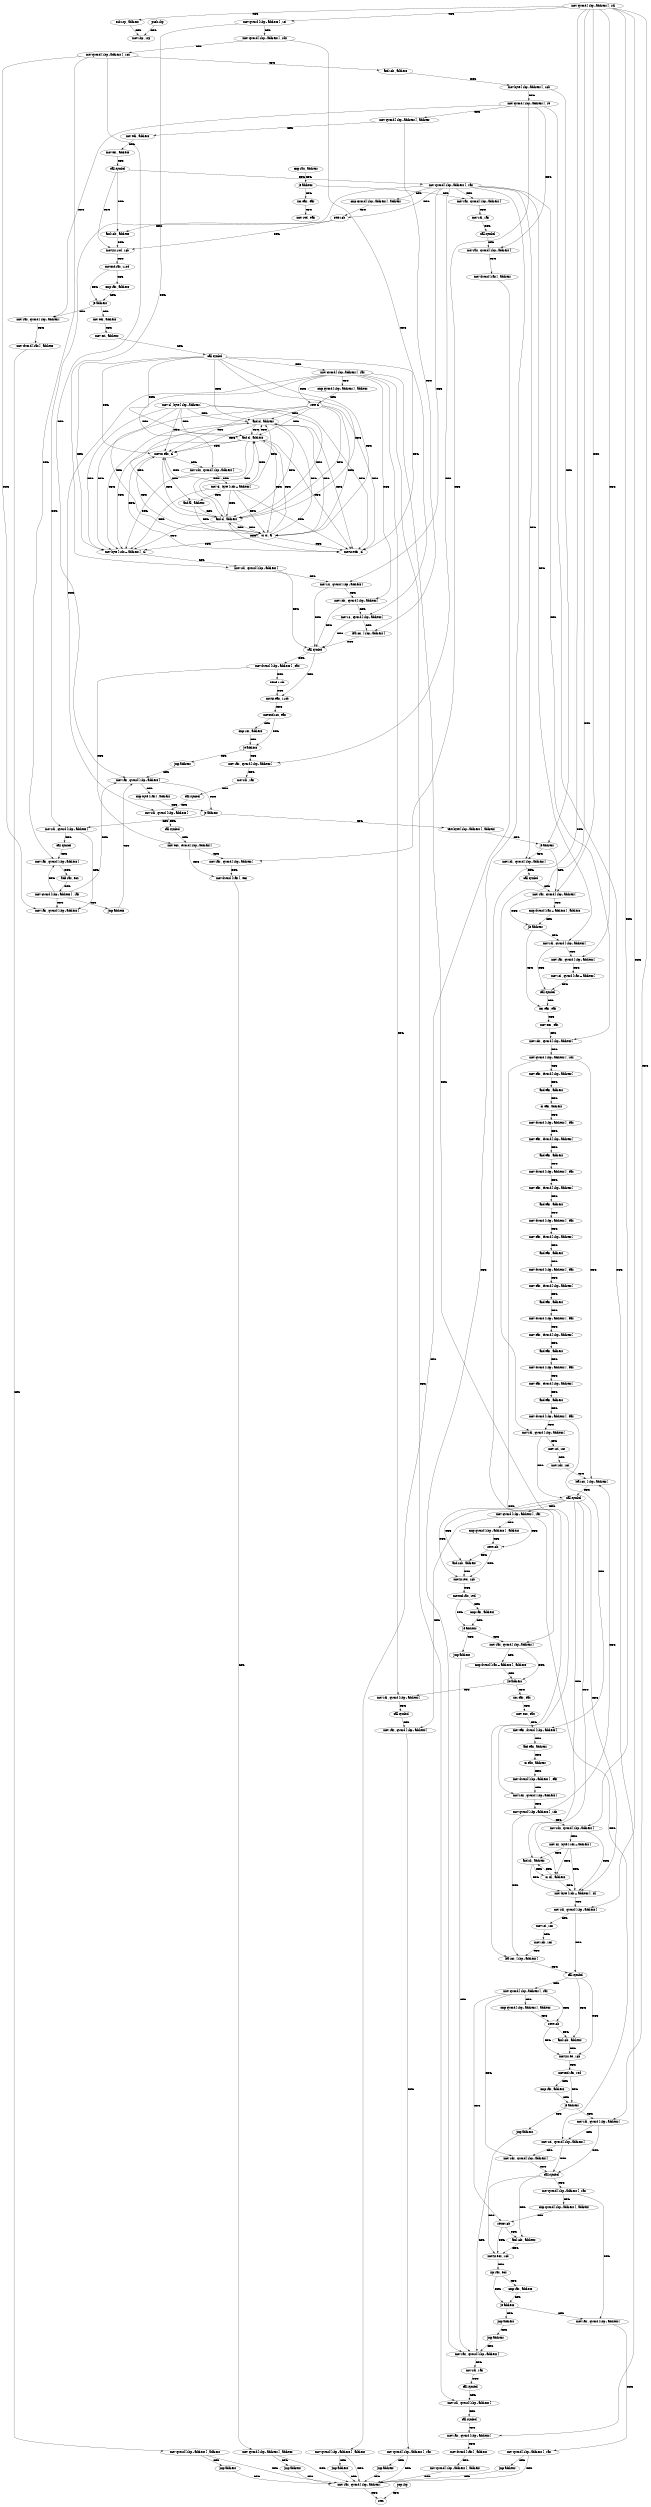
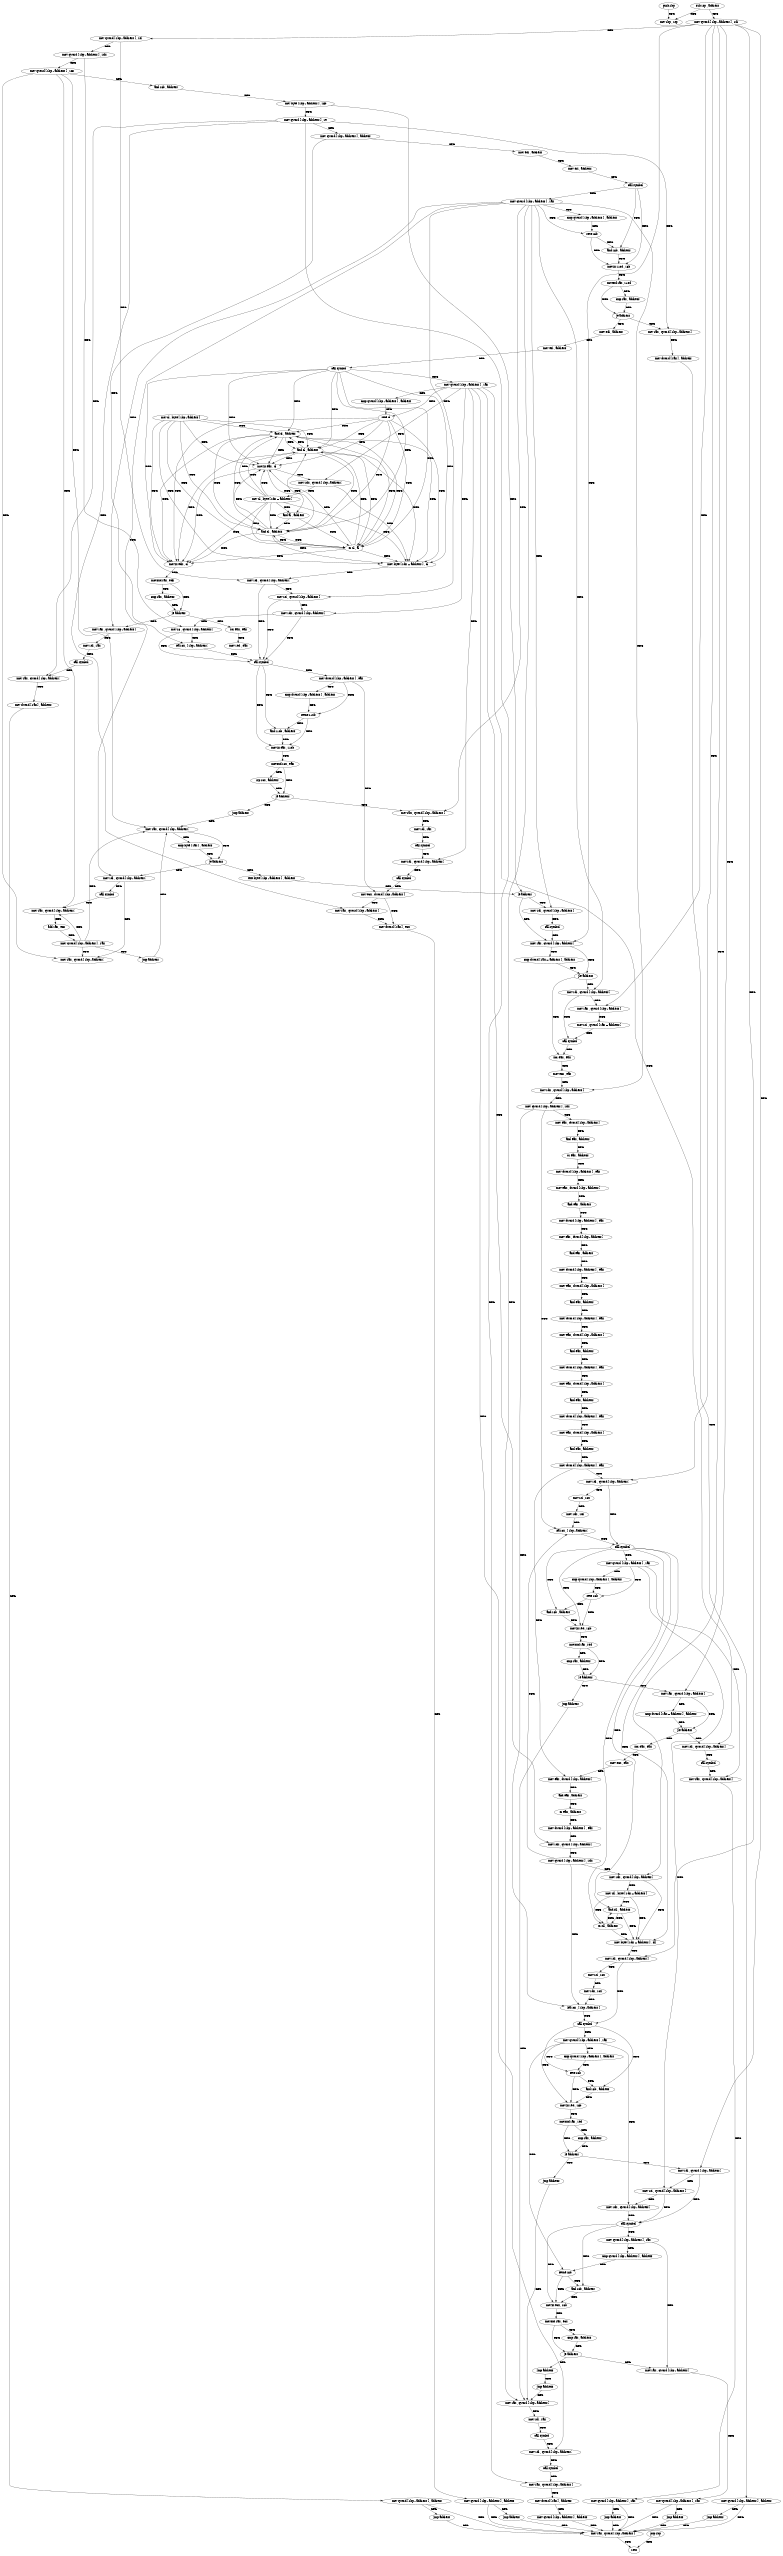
(352, 10) -> (711, 13)
none -> (163, 581)
none -> (310, 695)
(250, 732) -> (267, 781)
none -> (283, 732)
(498, 2273) -> (556, 2322)
